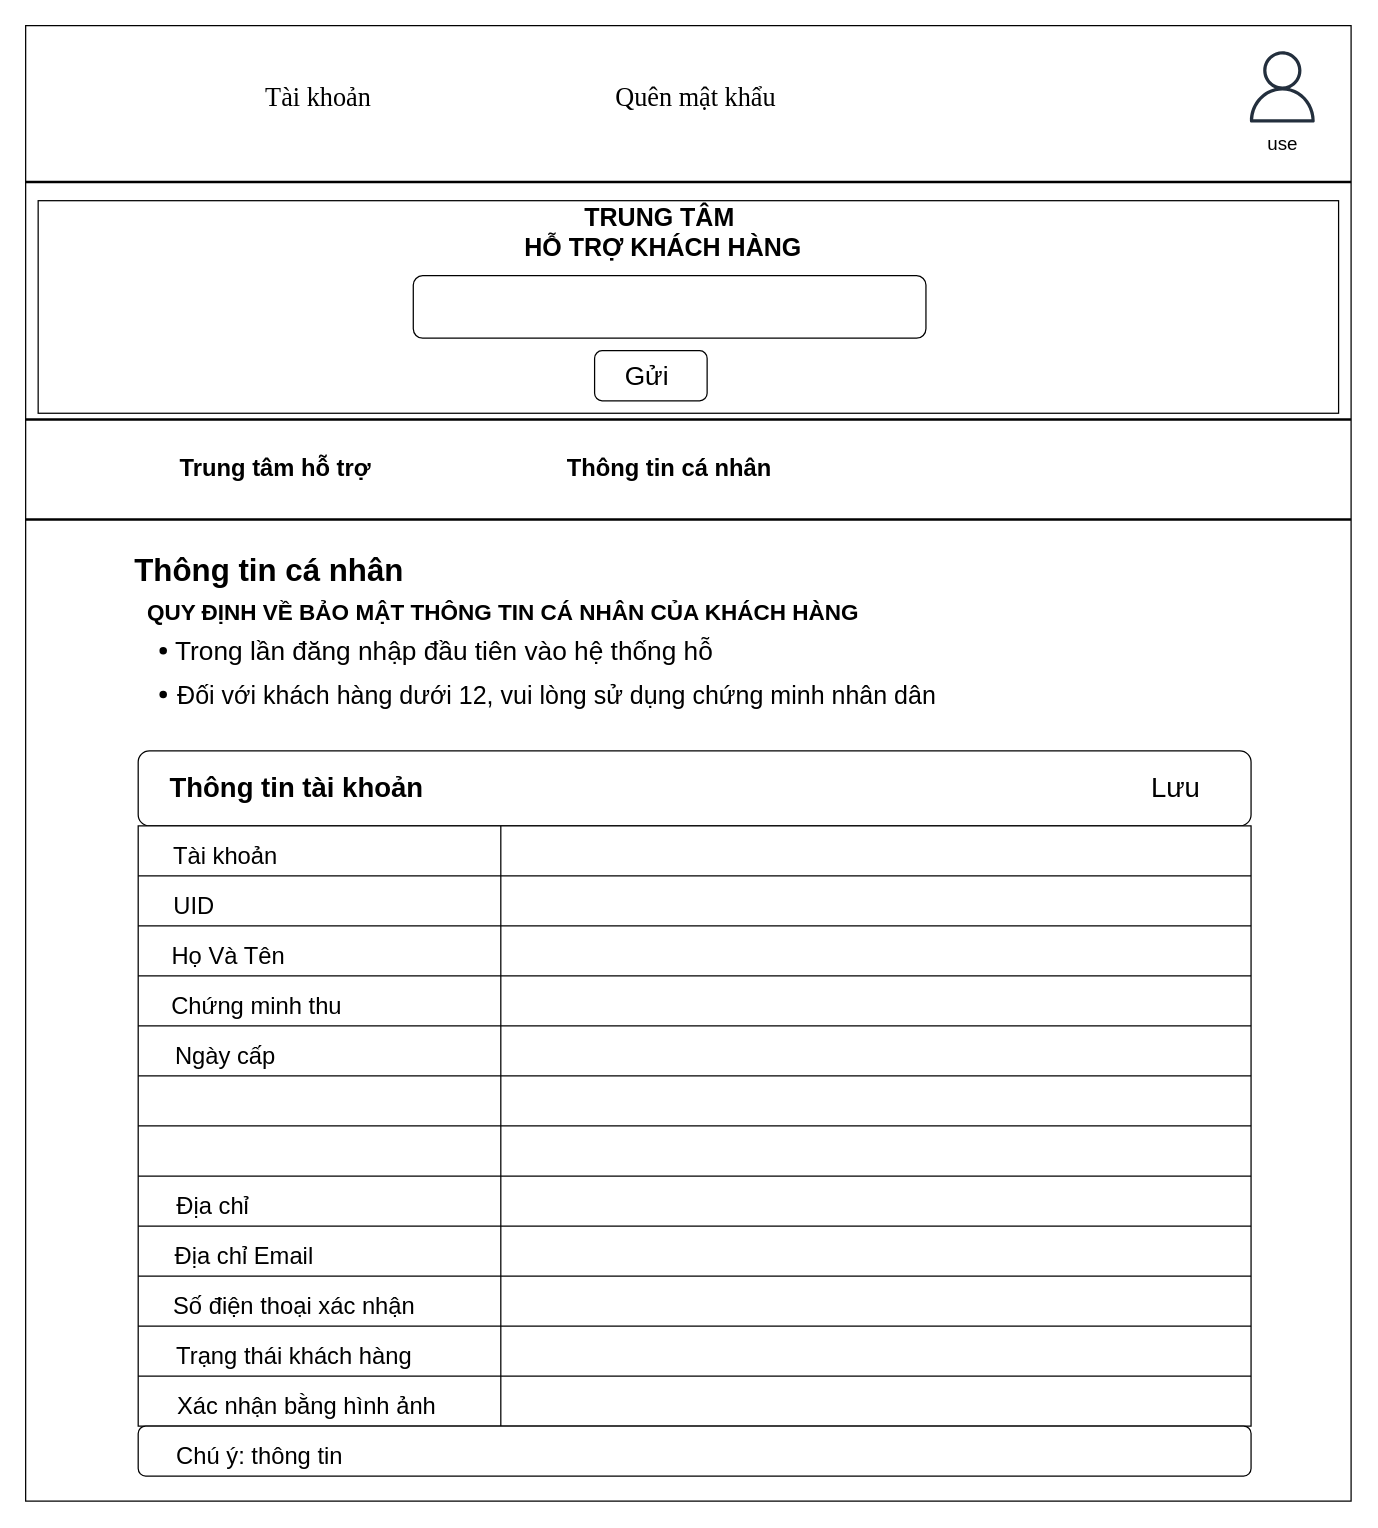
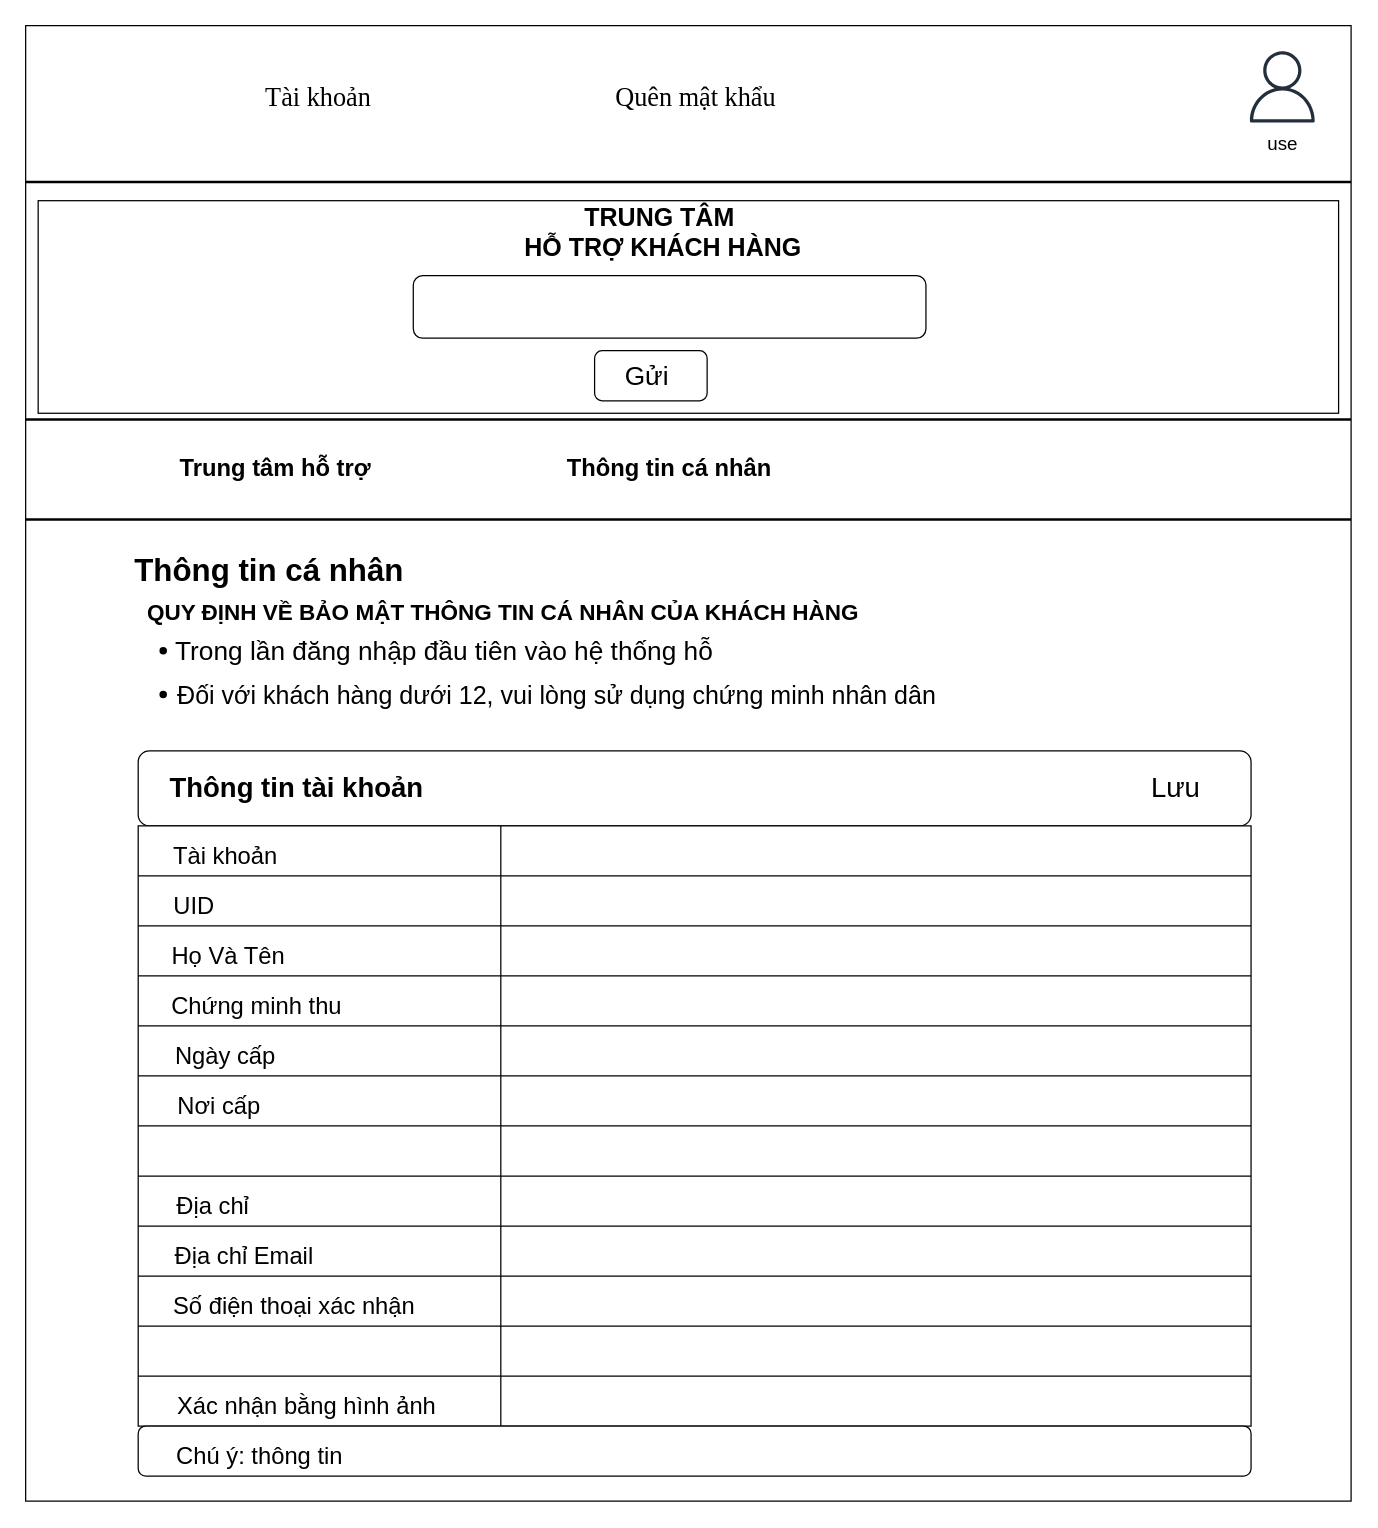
none -> (219, 1107)
(294, 1357) -> none
